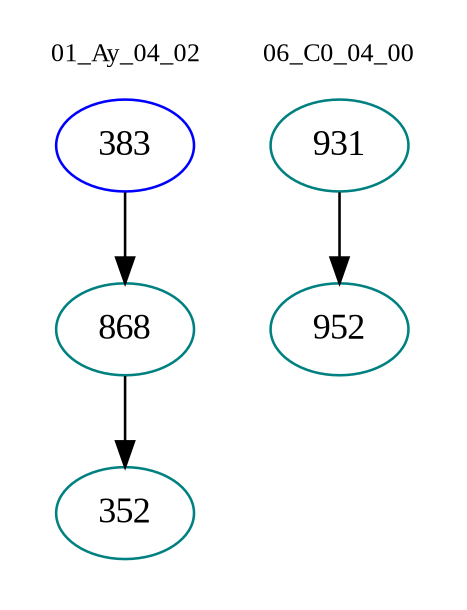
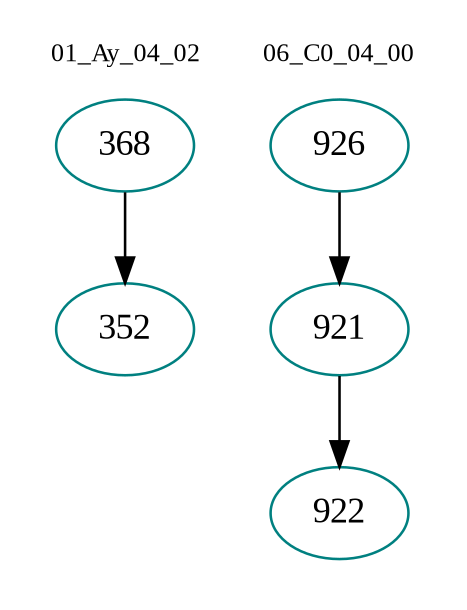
(125, 146) -> none
none -> (340, 146)
(340, 146) -> (340, 329)
(125, 329) -> (125, 146)
(340, 329) -> (340, 513)
